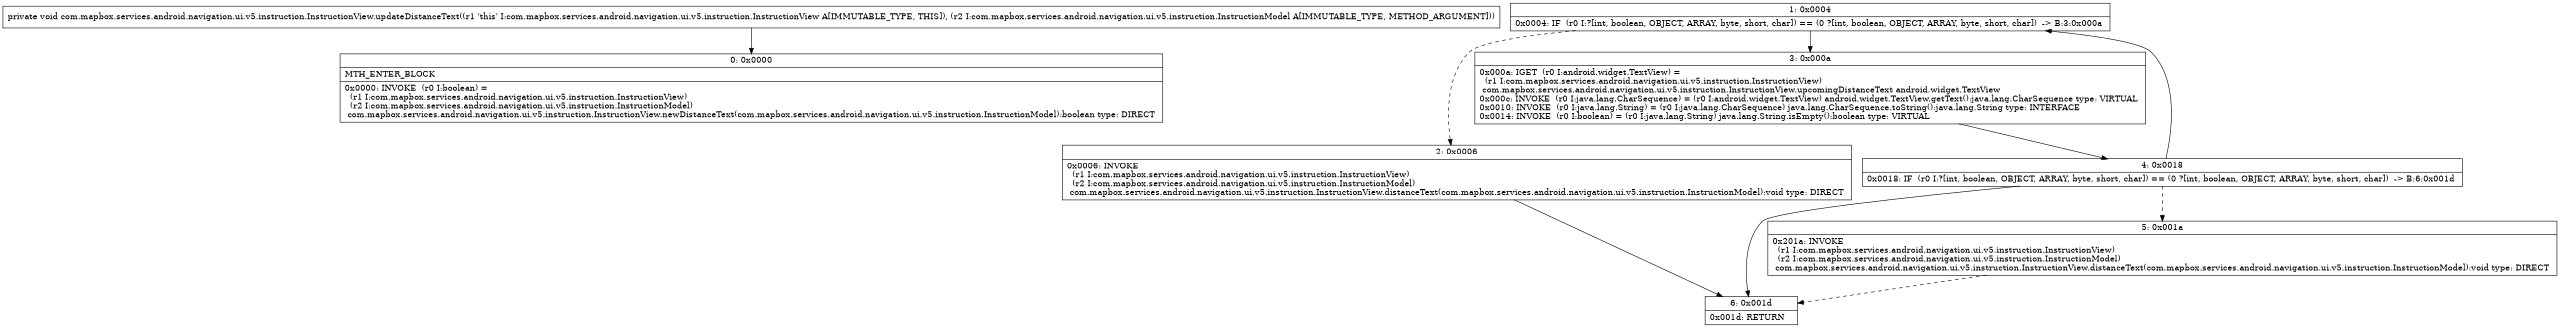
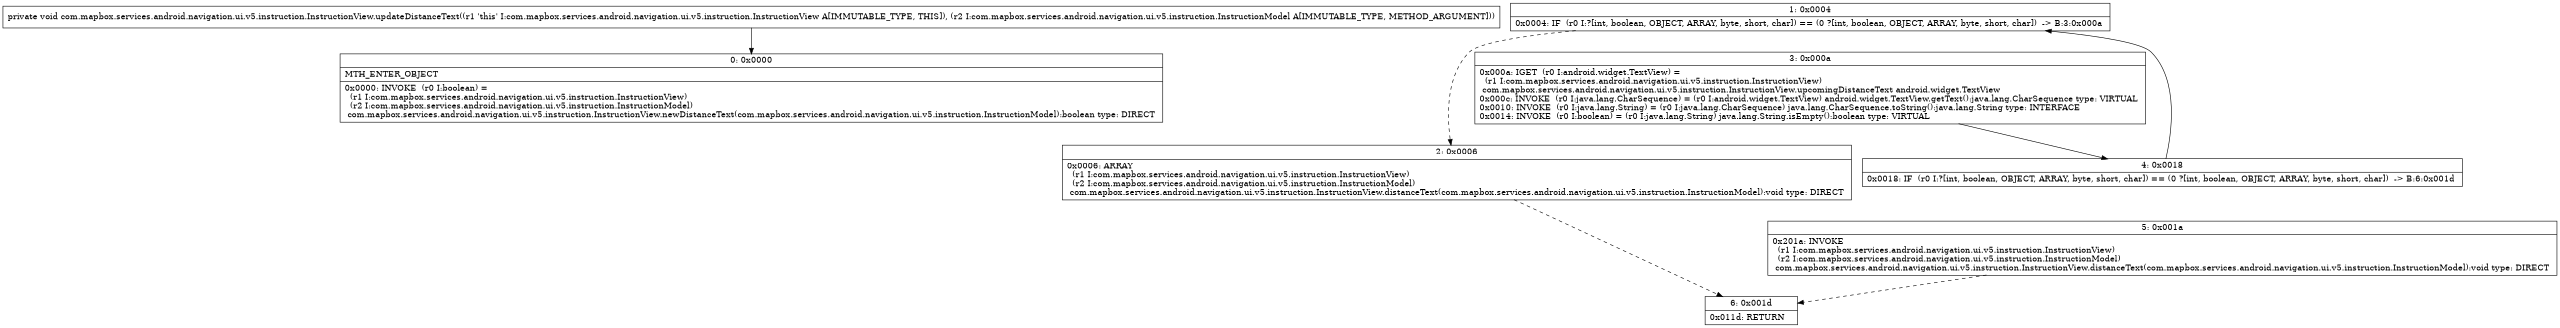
(1810, 38) -> none
(390, 74) -> (392, 74)
(1106, 166) -> (1103, 166)
(2162, 201) -> none
(1854, 204) -> none
(1616, 247) -> (1616, 247)
(1751, 317) -> (1751, 317)
